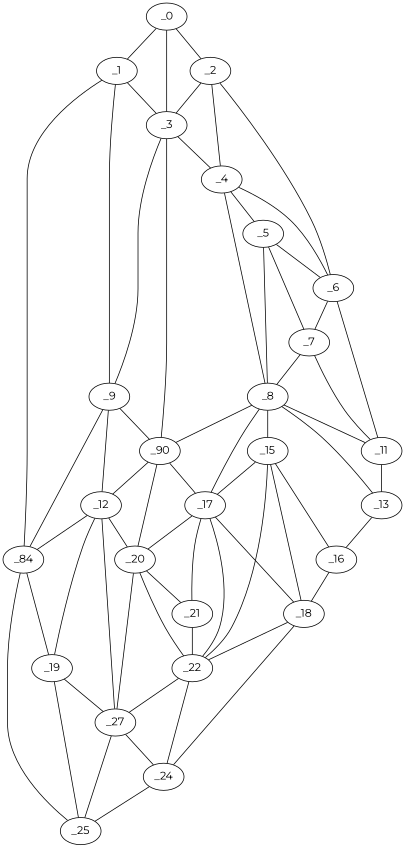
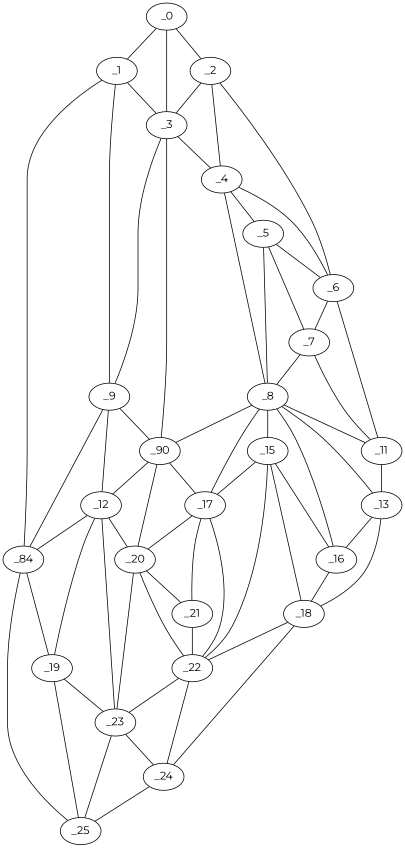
none -> (311, 475)
(251, 555) -> (364, 572)
(115, 722) -> (115, 722)
